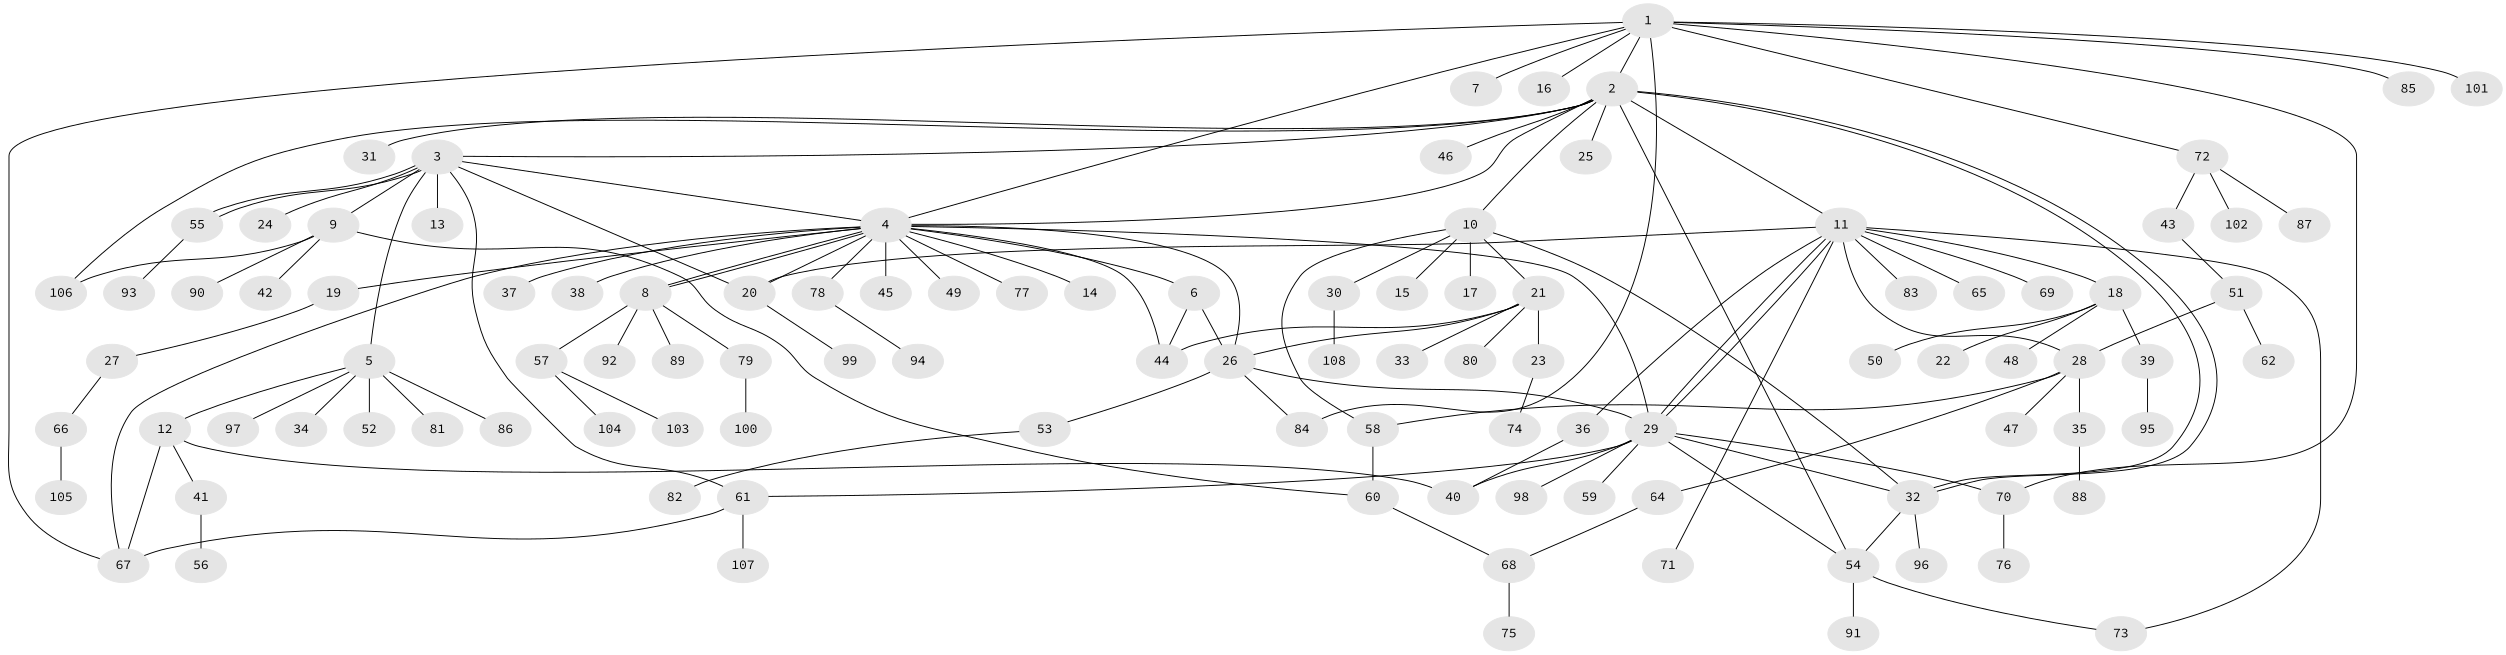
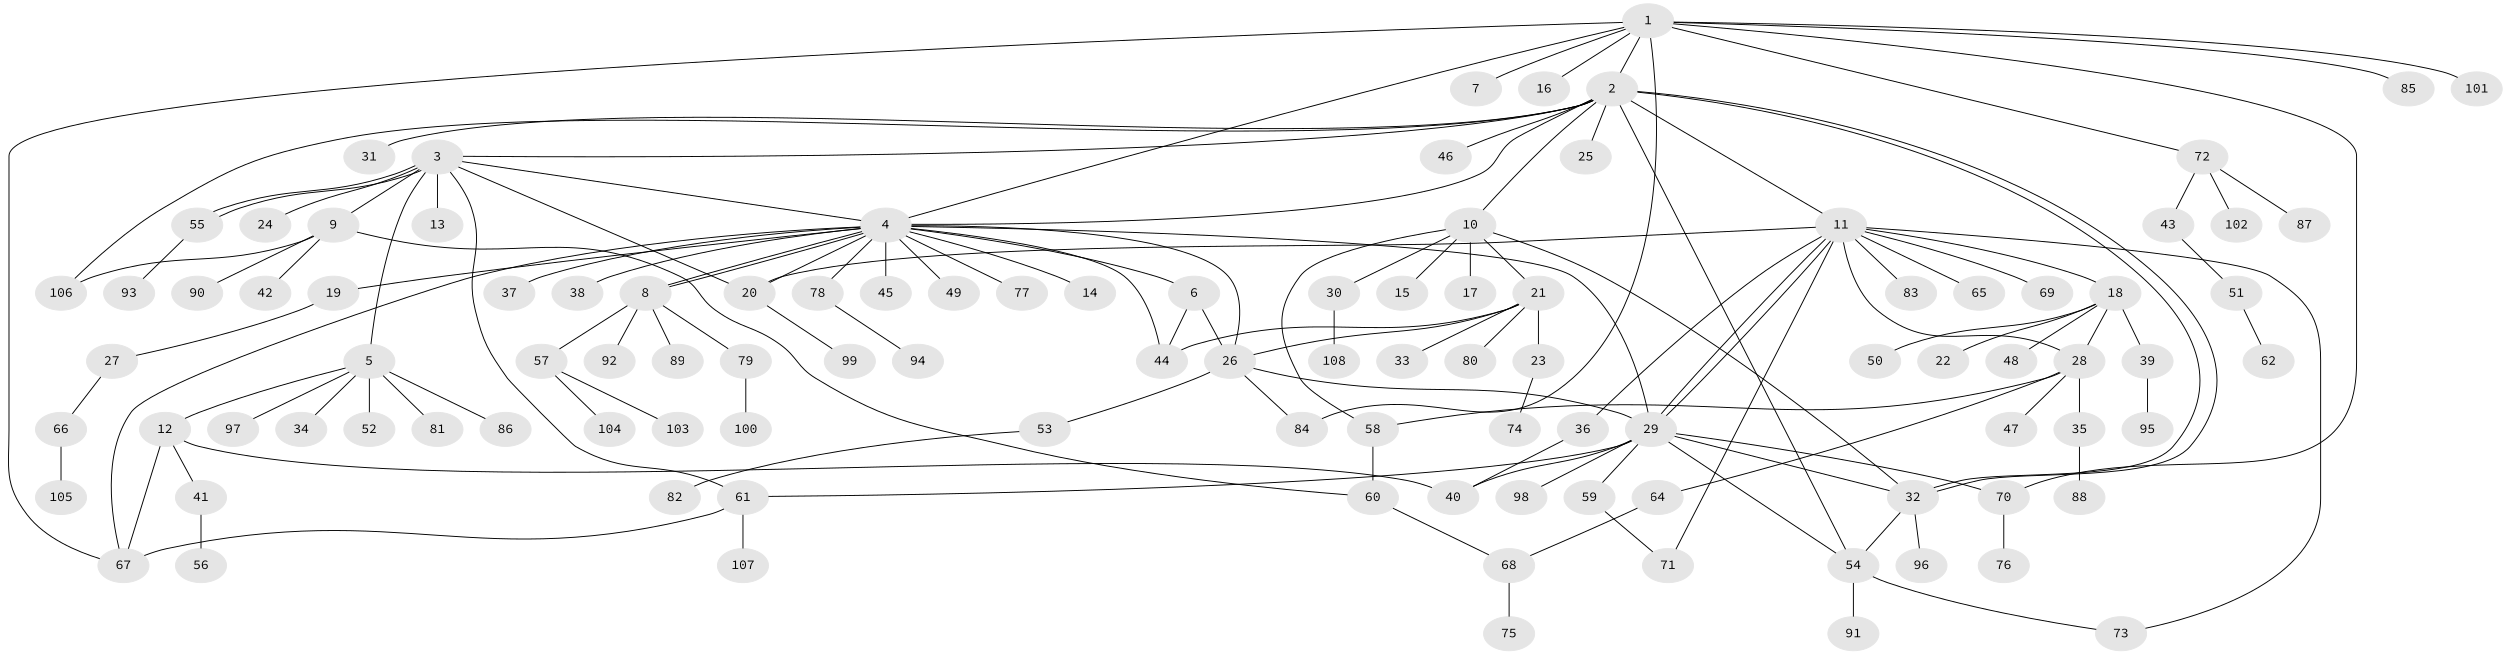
(2157, 326) -> (2097, 327)
none -> (1629, 532)
